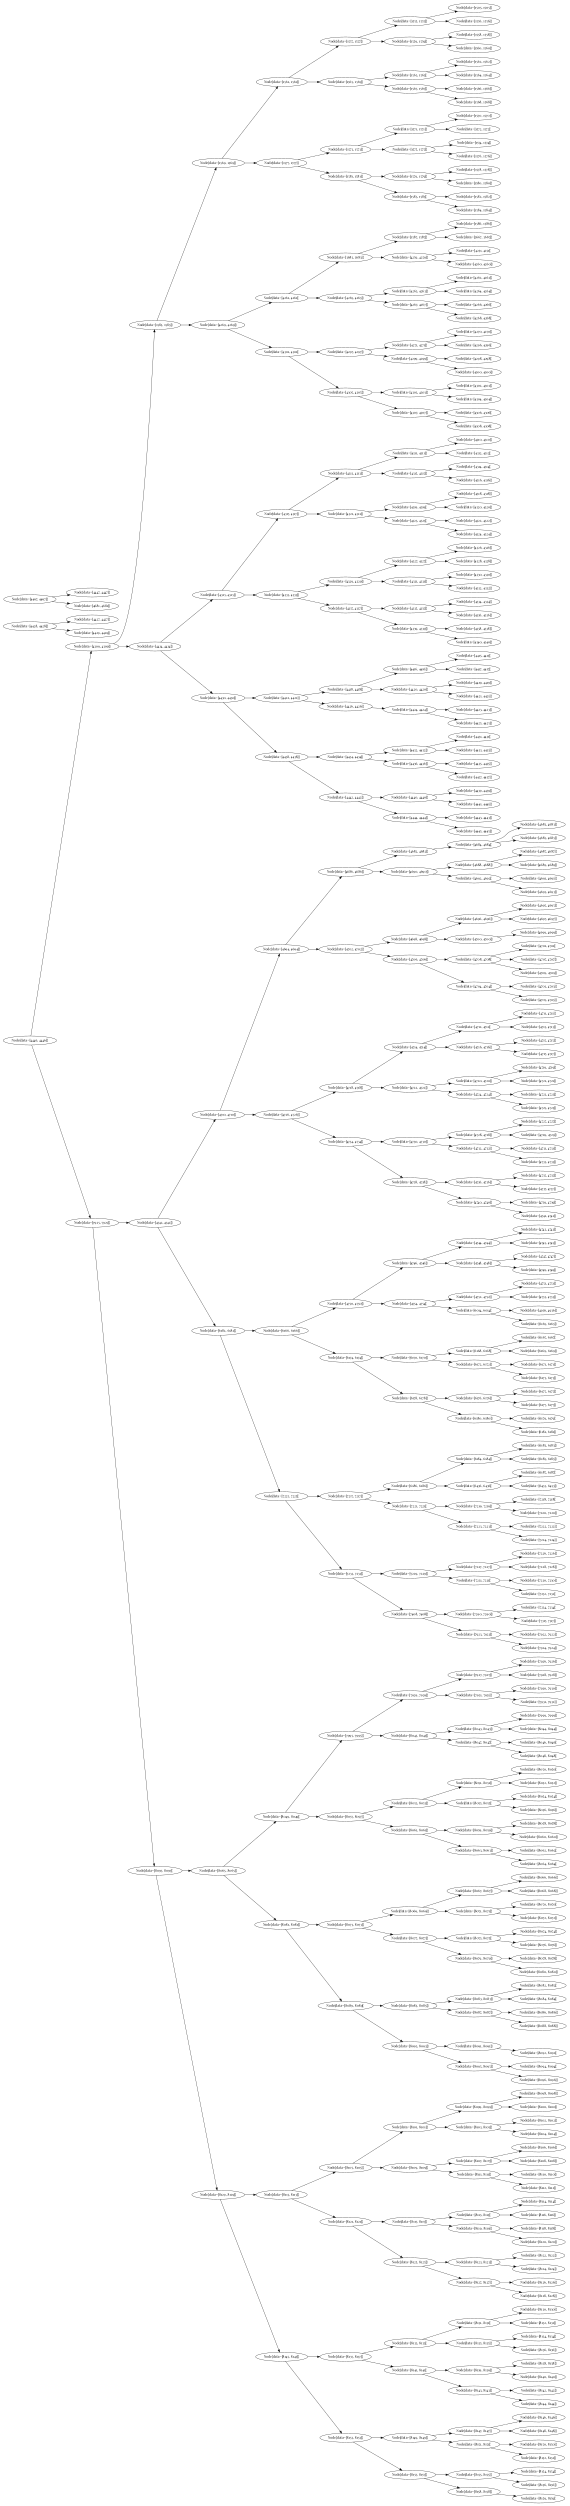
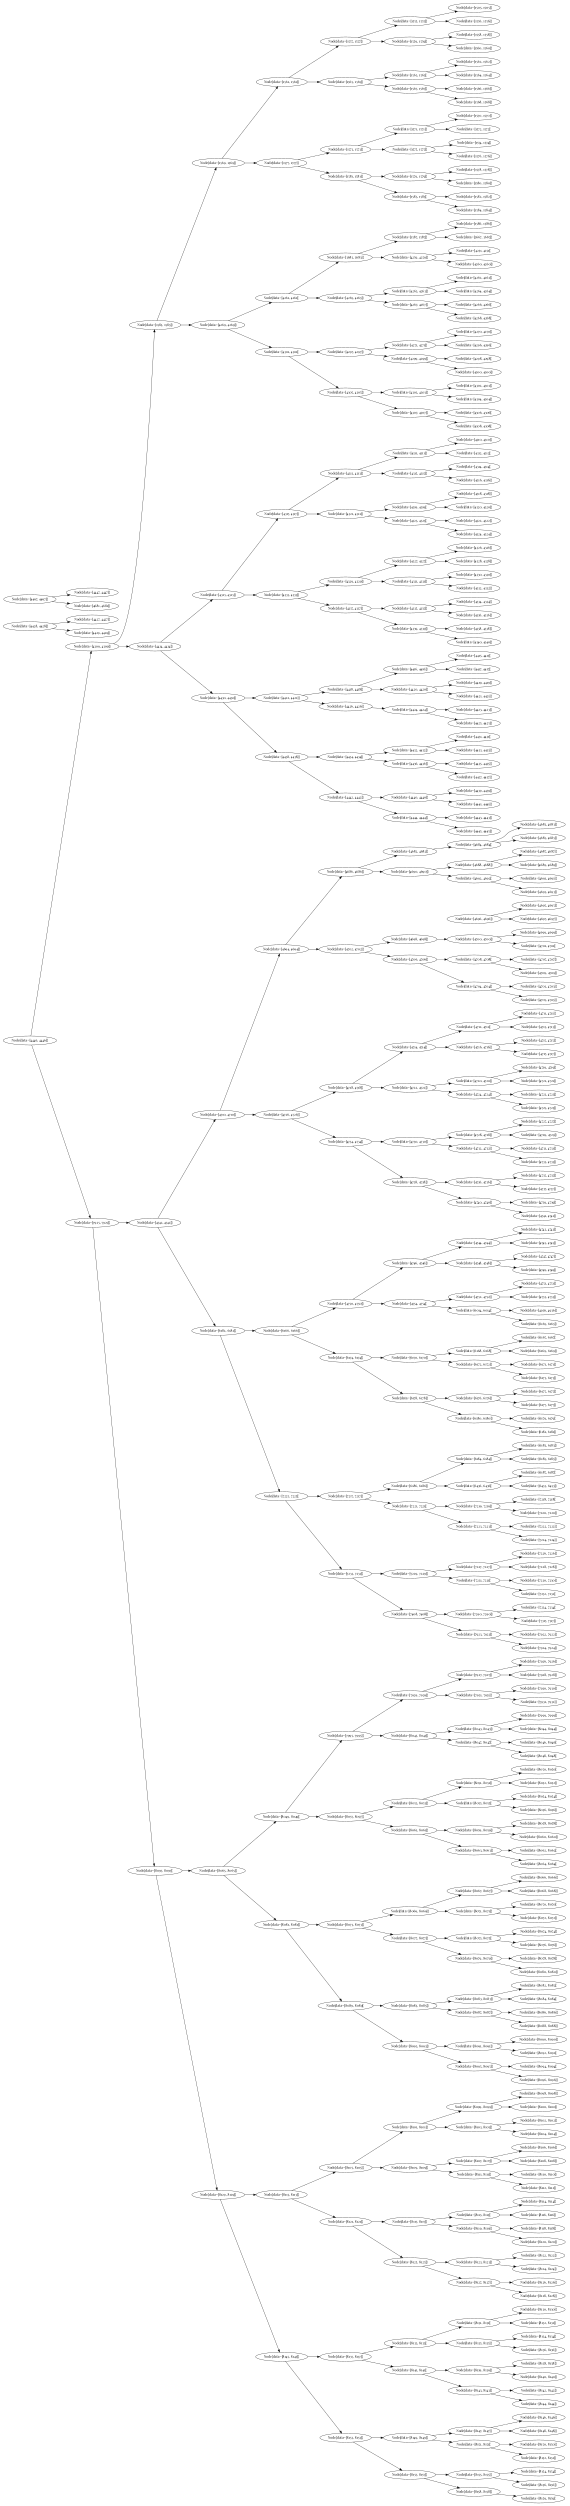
(441, 930) -> none
(505, 953) -> (505, 943)
none -> (539, 2040)
